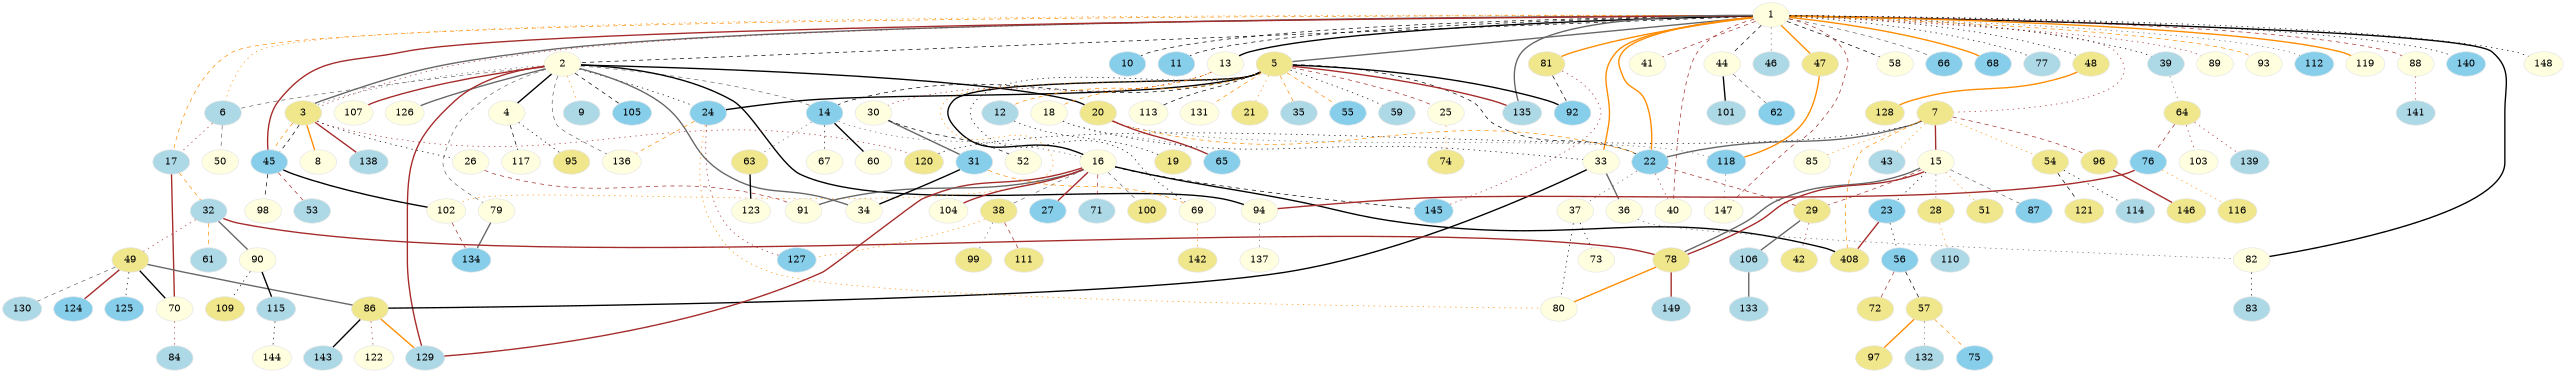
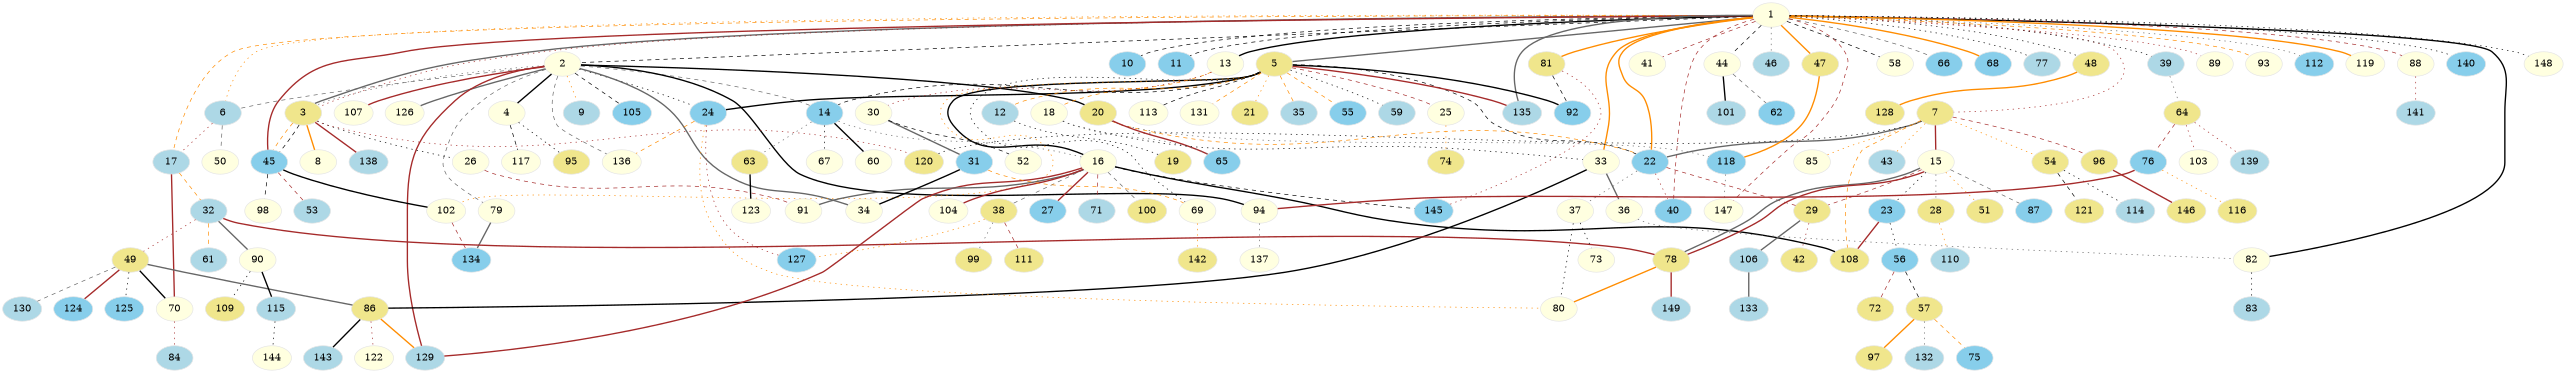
(1673, 211) -> (1673, 211)
(1849, 260) -> (1849, 260)
